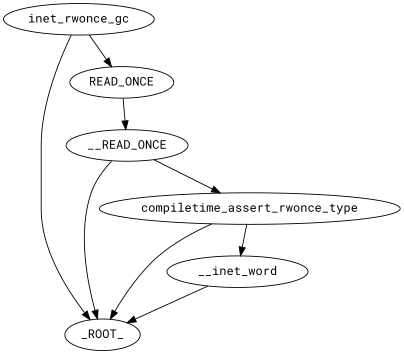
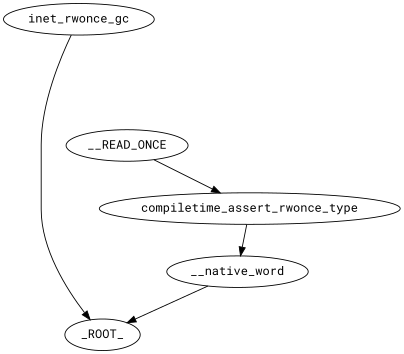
(122, 82) -> none
(85, 233) -> none
(155, 259) -> none
(238, 272) -> (238, 272)
